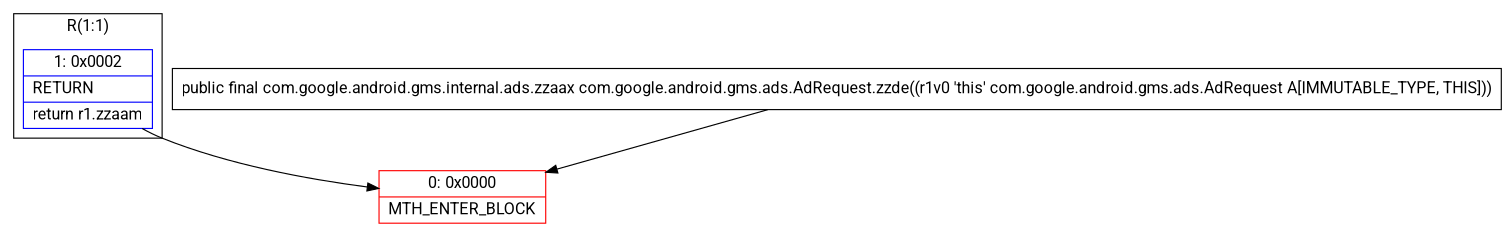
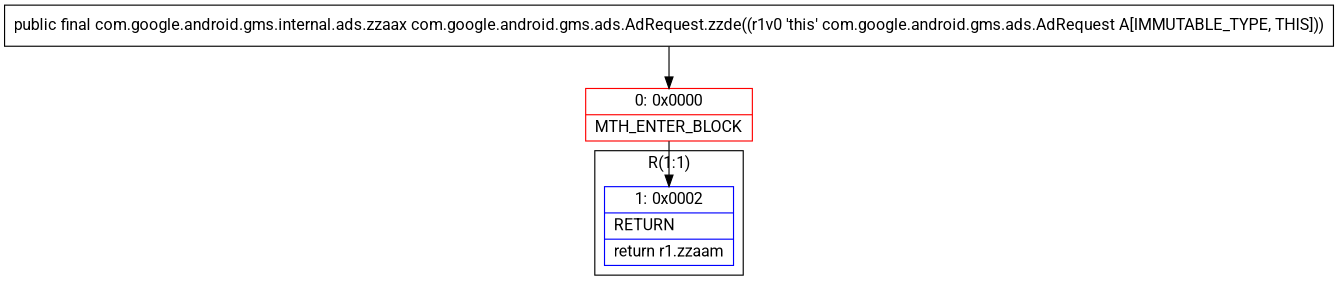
(252, 166) -> (669, 158)
